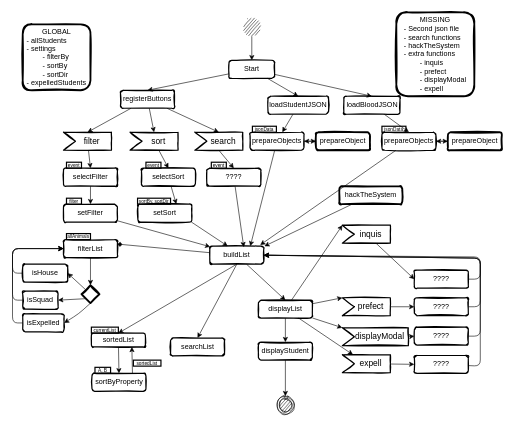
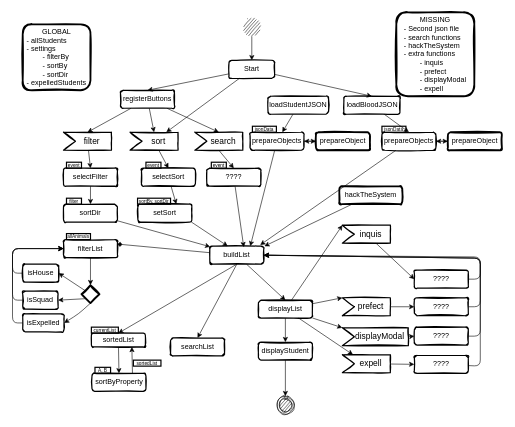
(281, 86) -> (203, 105)
(90, 213) -> (90, 213)
(45, 273) -> (41, 273)
